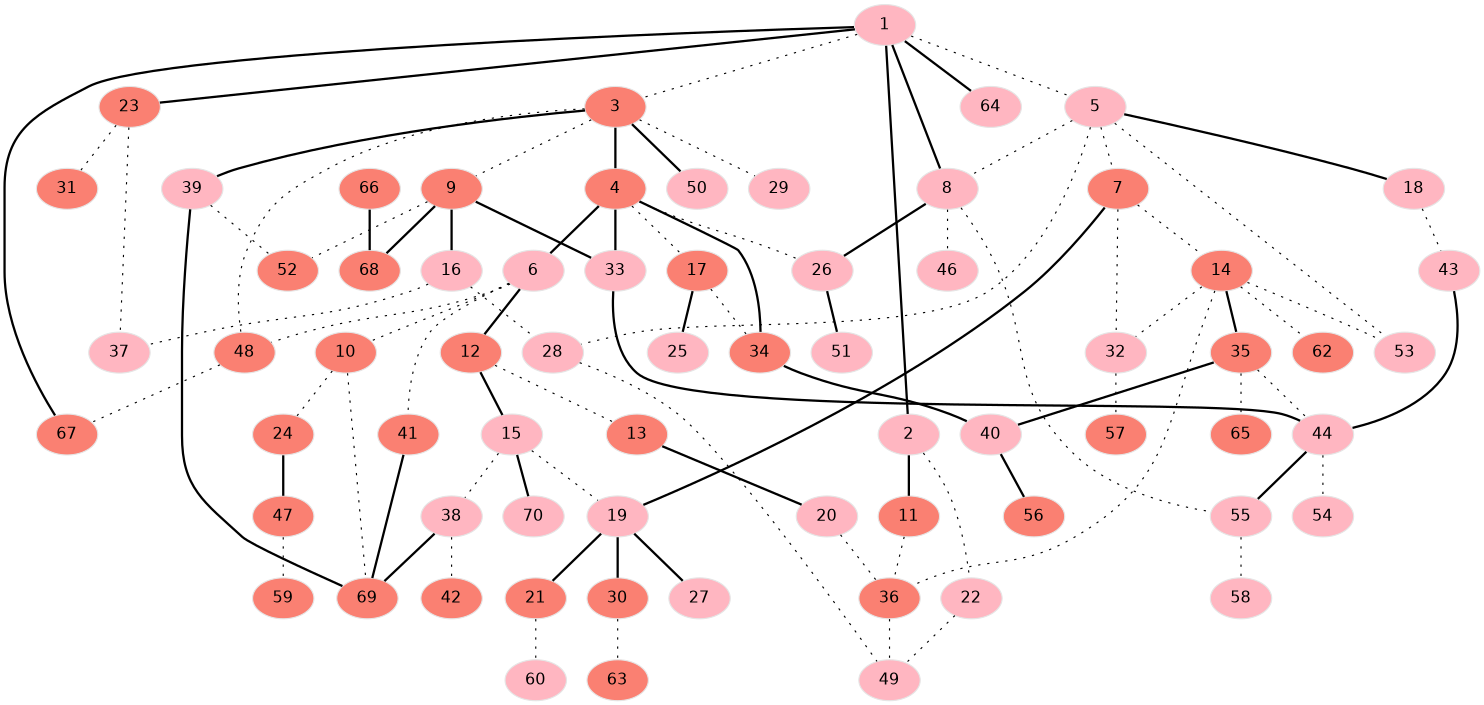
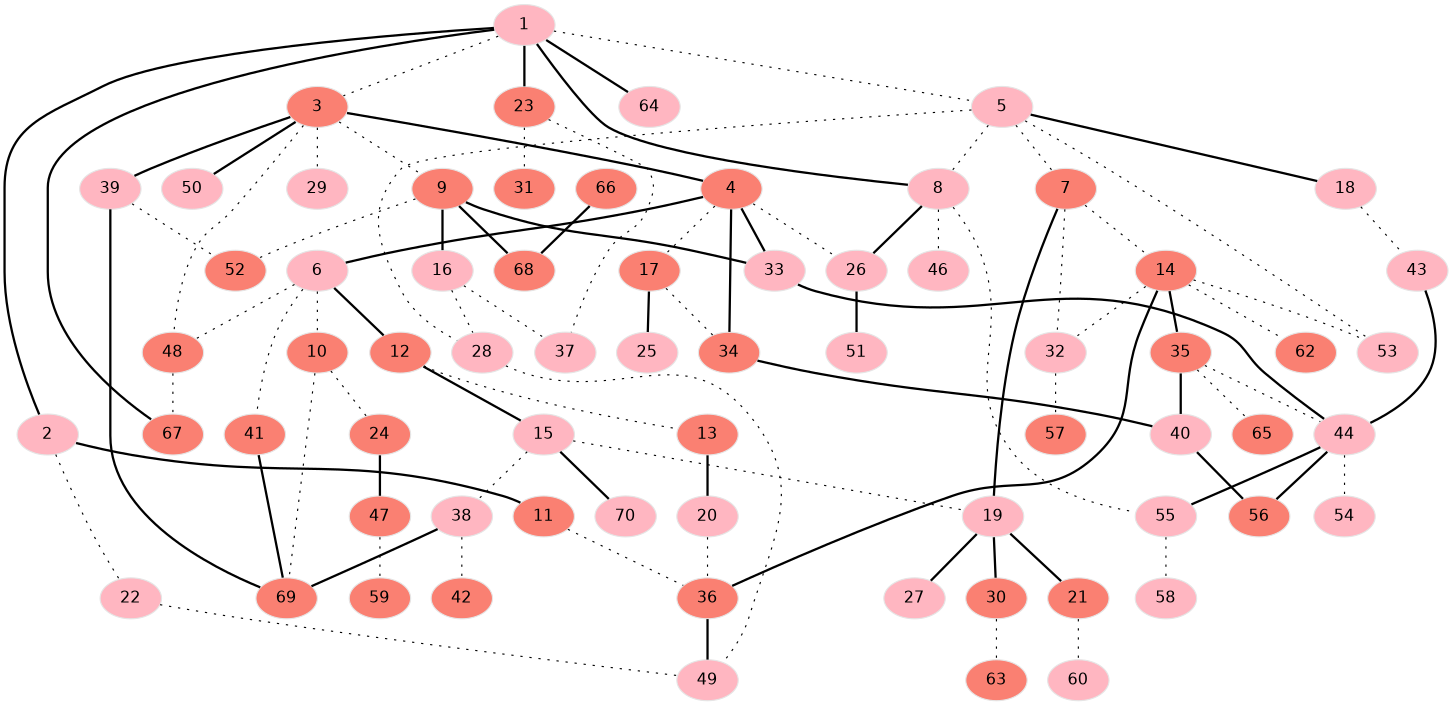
none -> (1302, 475)
(1124, 500) -> (1012, 485)
(890, 639) -> (708, 639)
